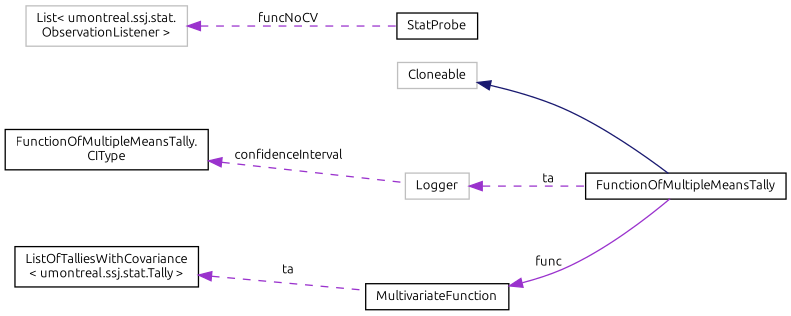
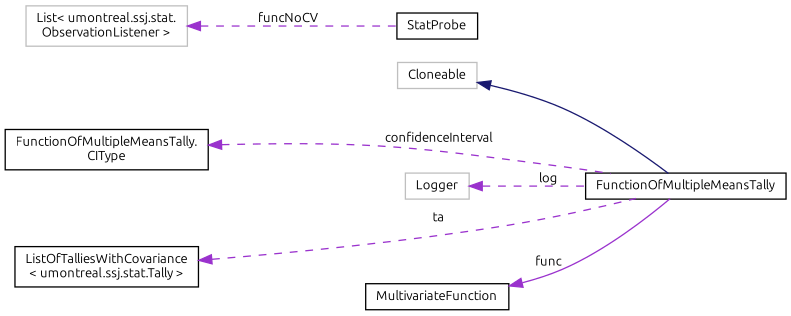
(314, 173) -> (417, 149)
(547, 179) -> (547, 179)
(289, 283) -> (425, 237)
